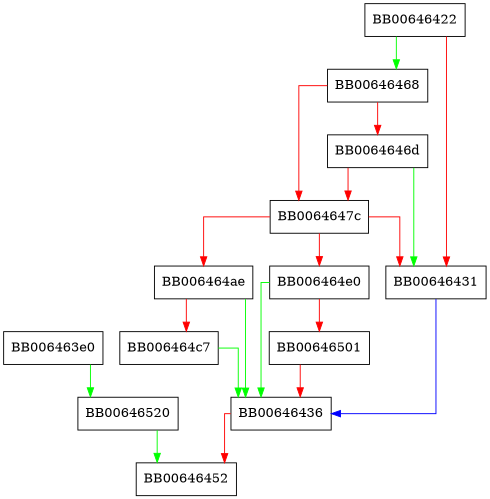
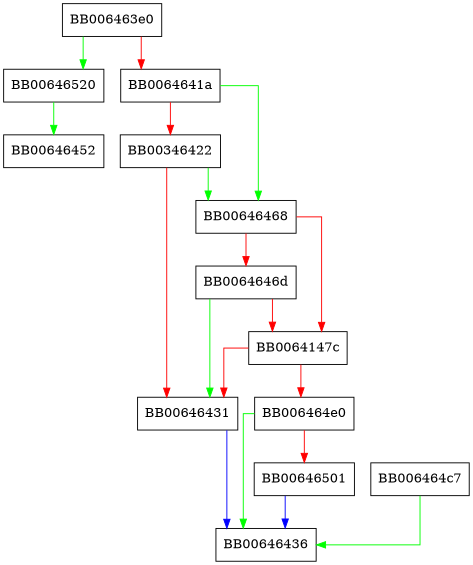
(415, 20) -> (170, 151)
none -> (170, 86)
(319, 217) -> (298, 348)
(204, 282) -> none
(300, 376) -> (285, 507)
(225, 431) -> none
